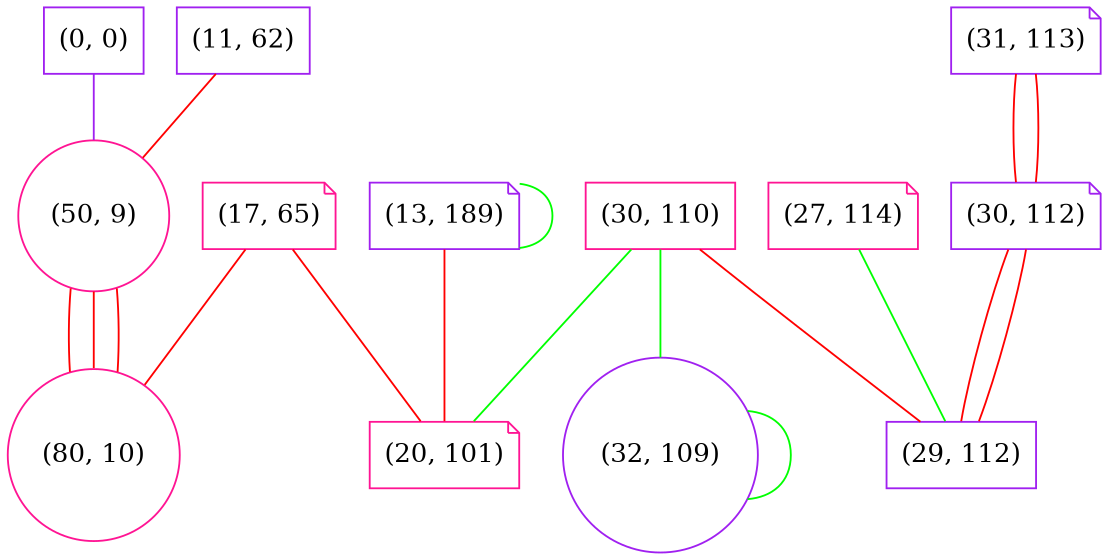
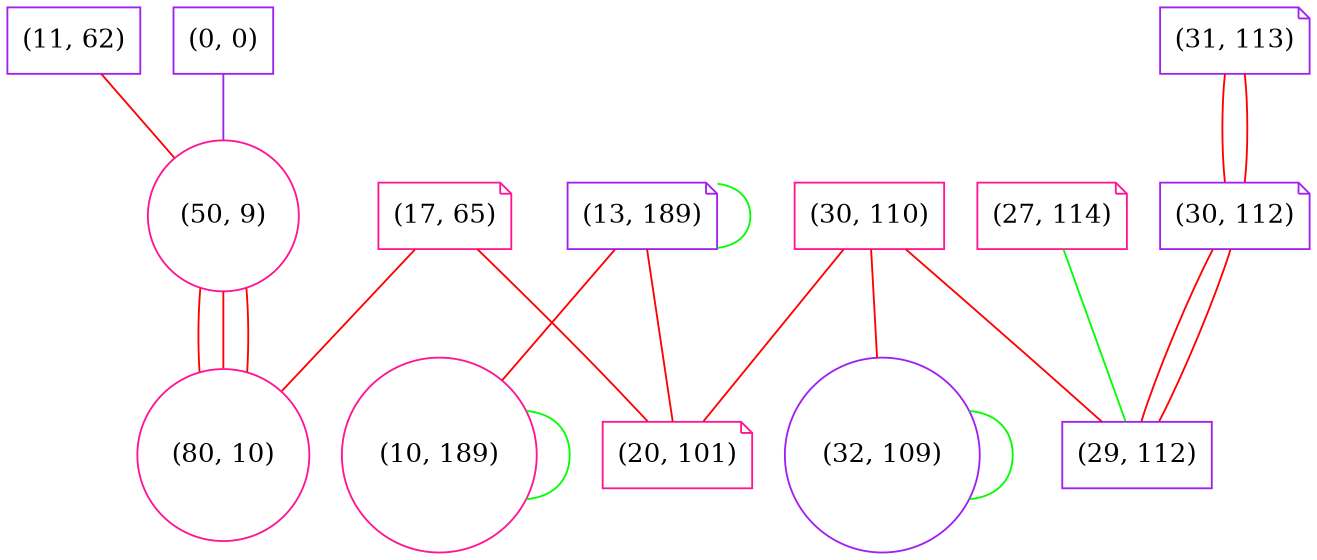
(660, 303) -> (874, 304)
(553, 335) -> (774, 335)
none -> (439, 455)
